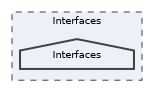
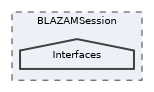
(77, 22) -> (77, 22)
